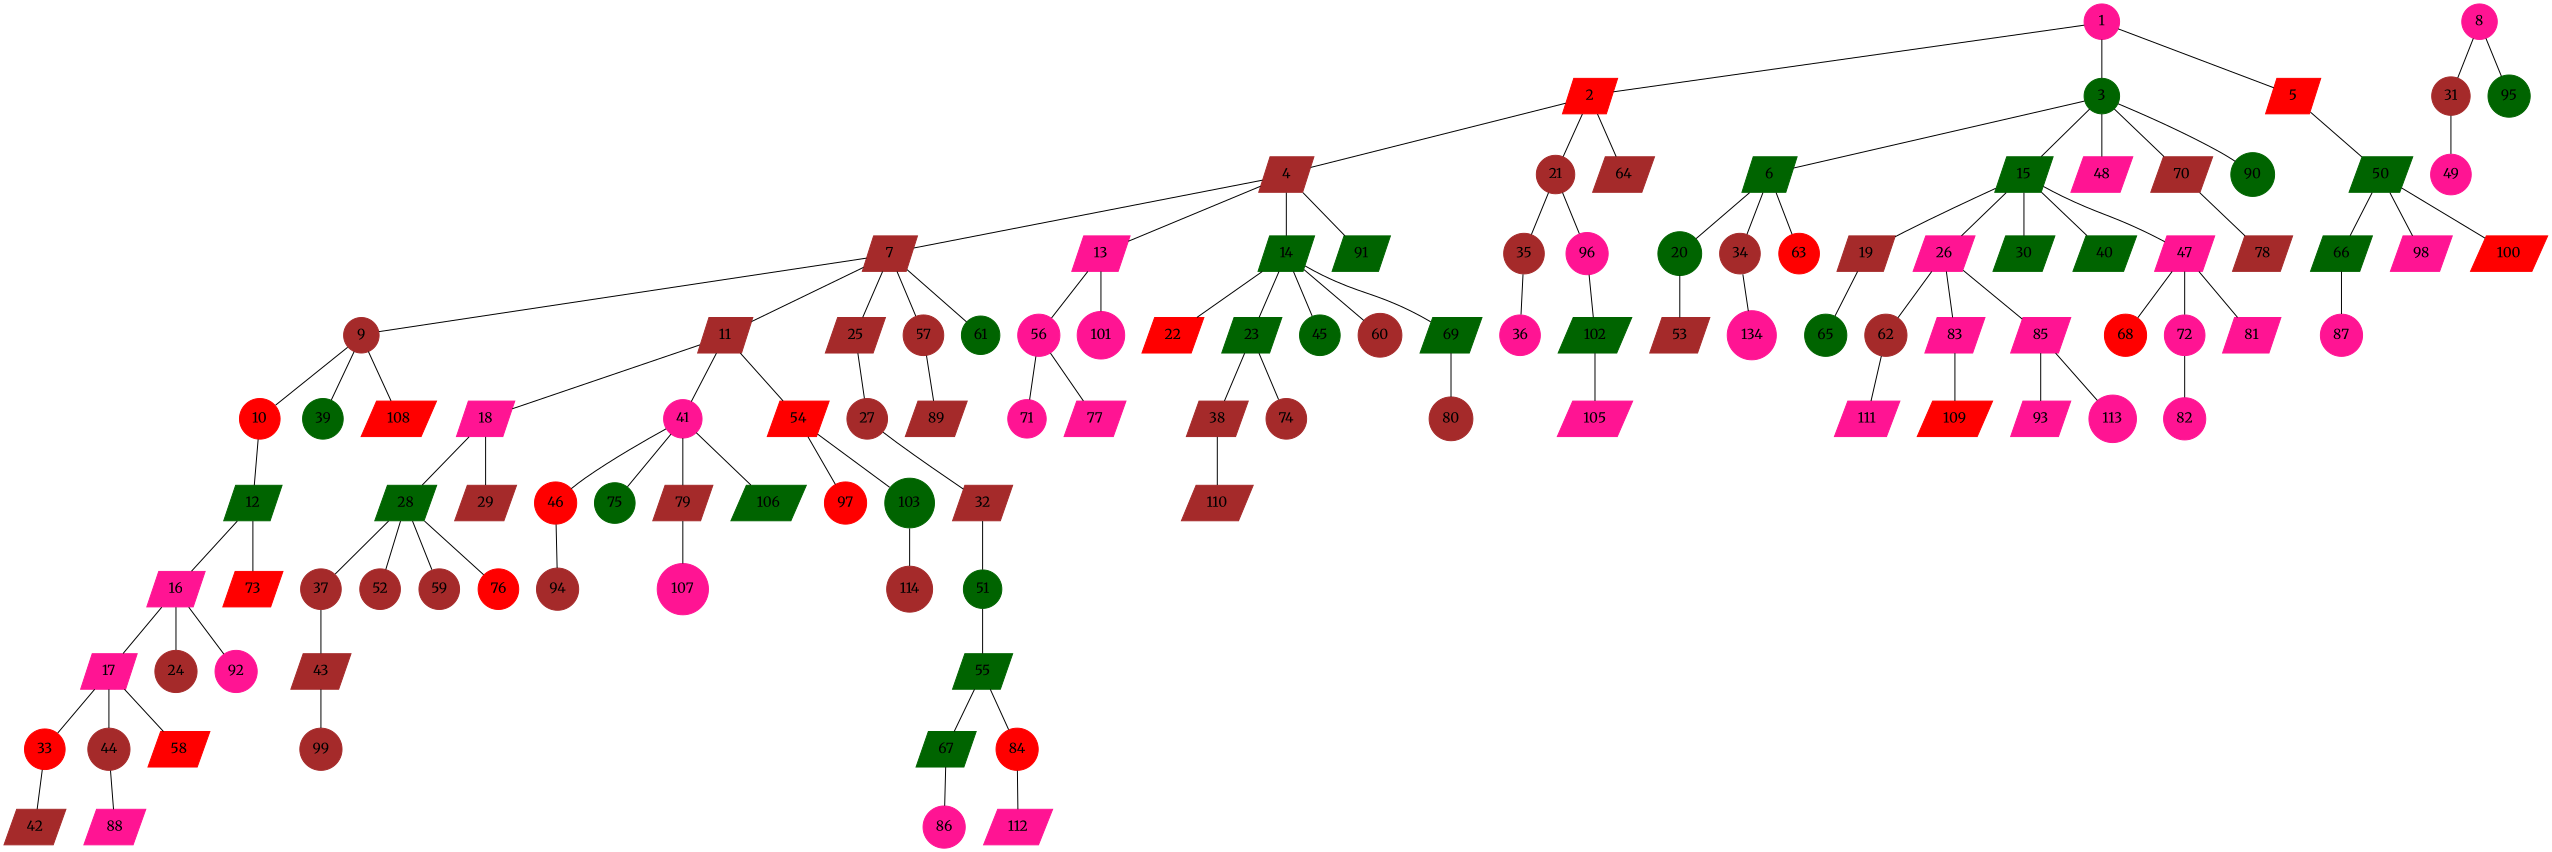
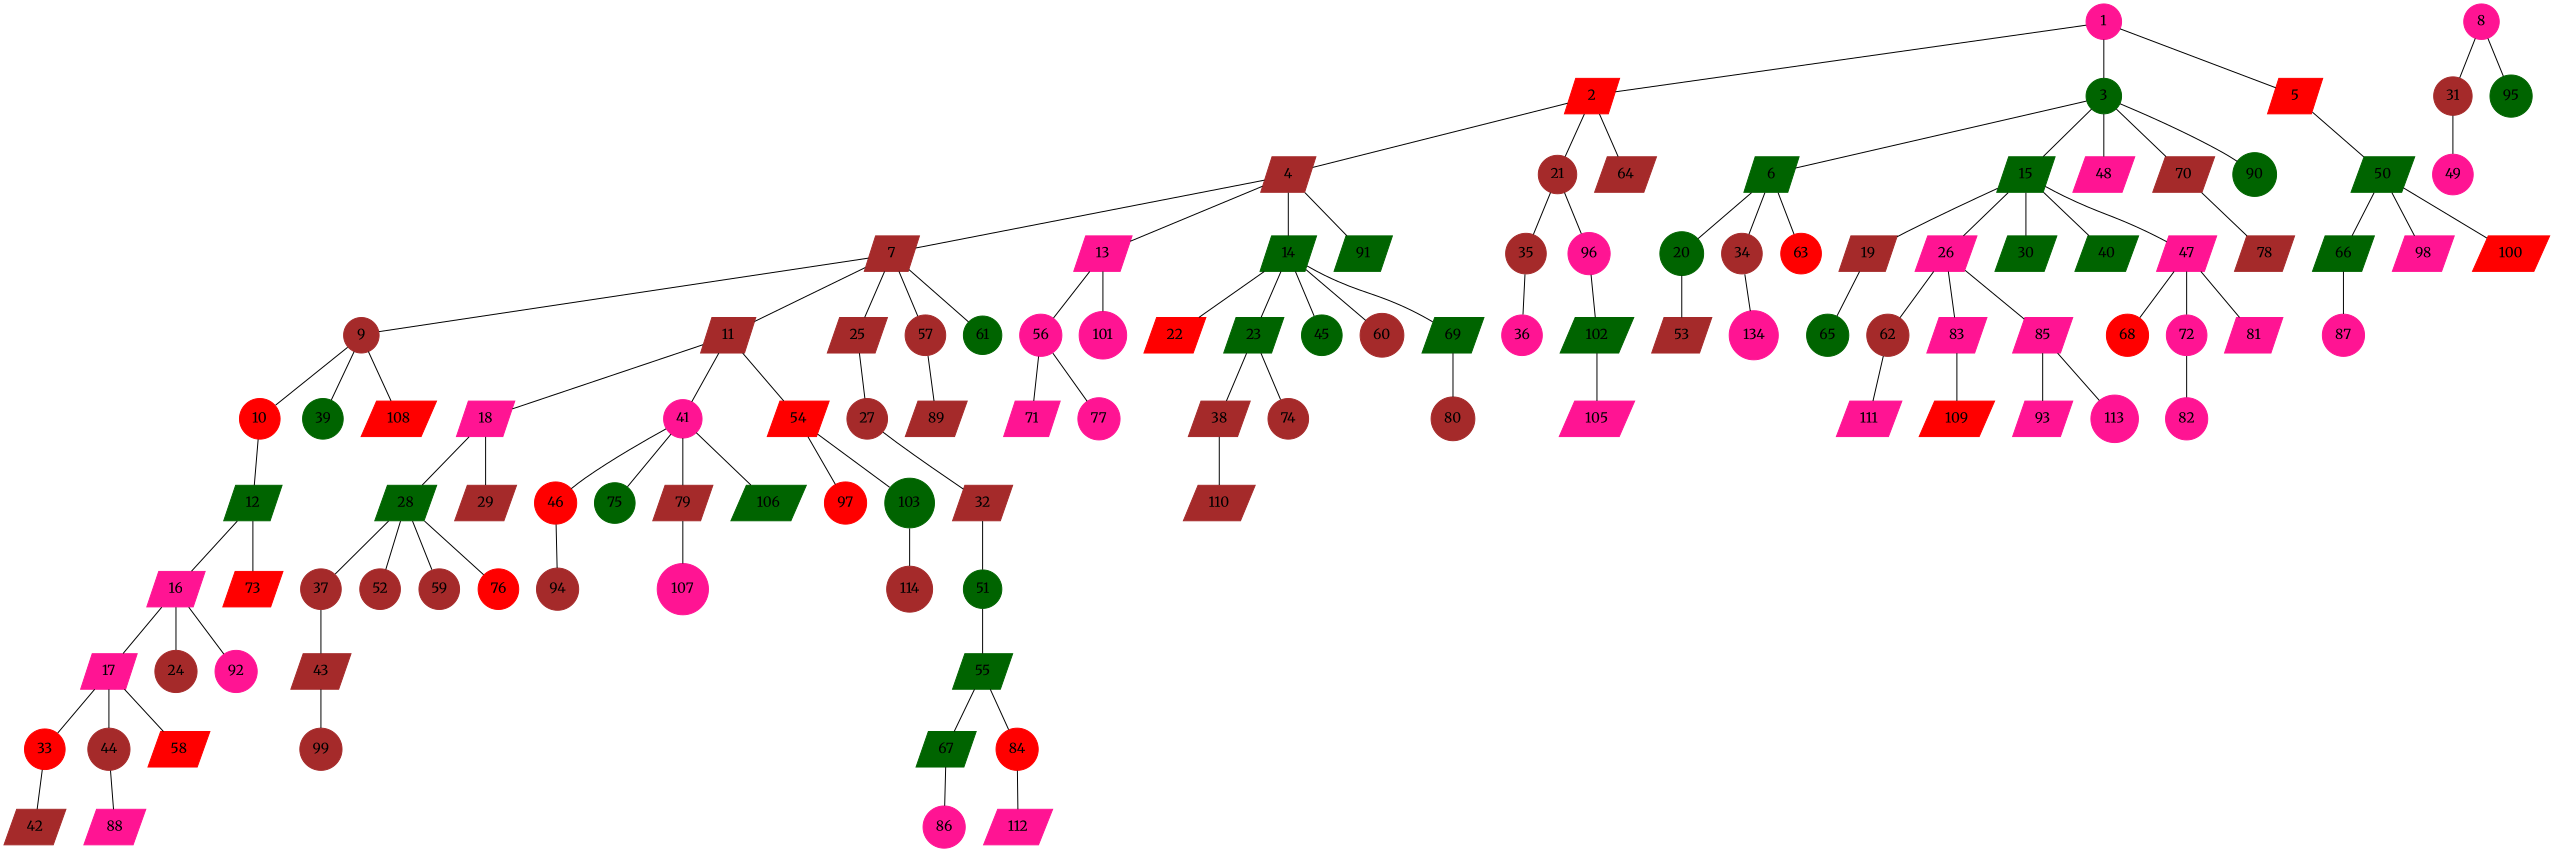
(1027, 419) -> (1032, 419)
(1095, 419) -> (1099, 419)
